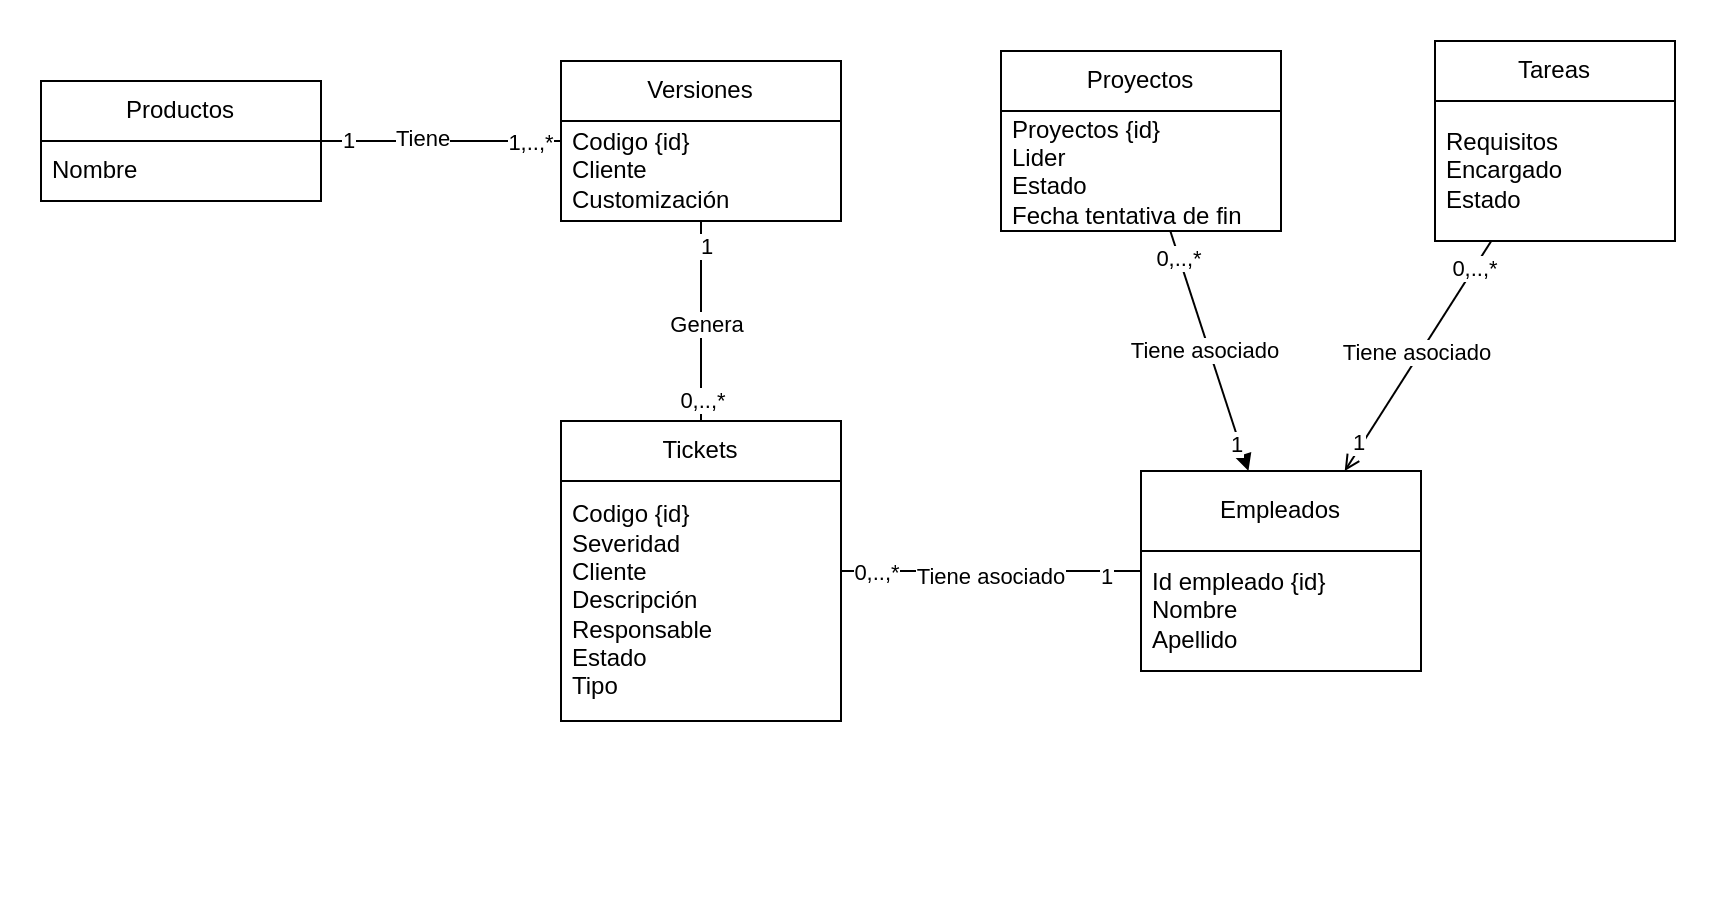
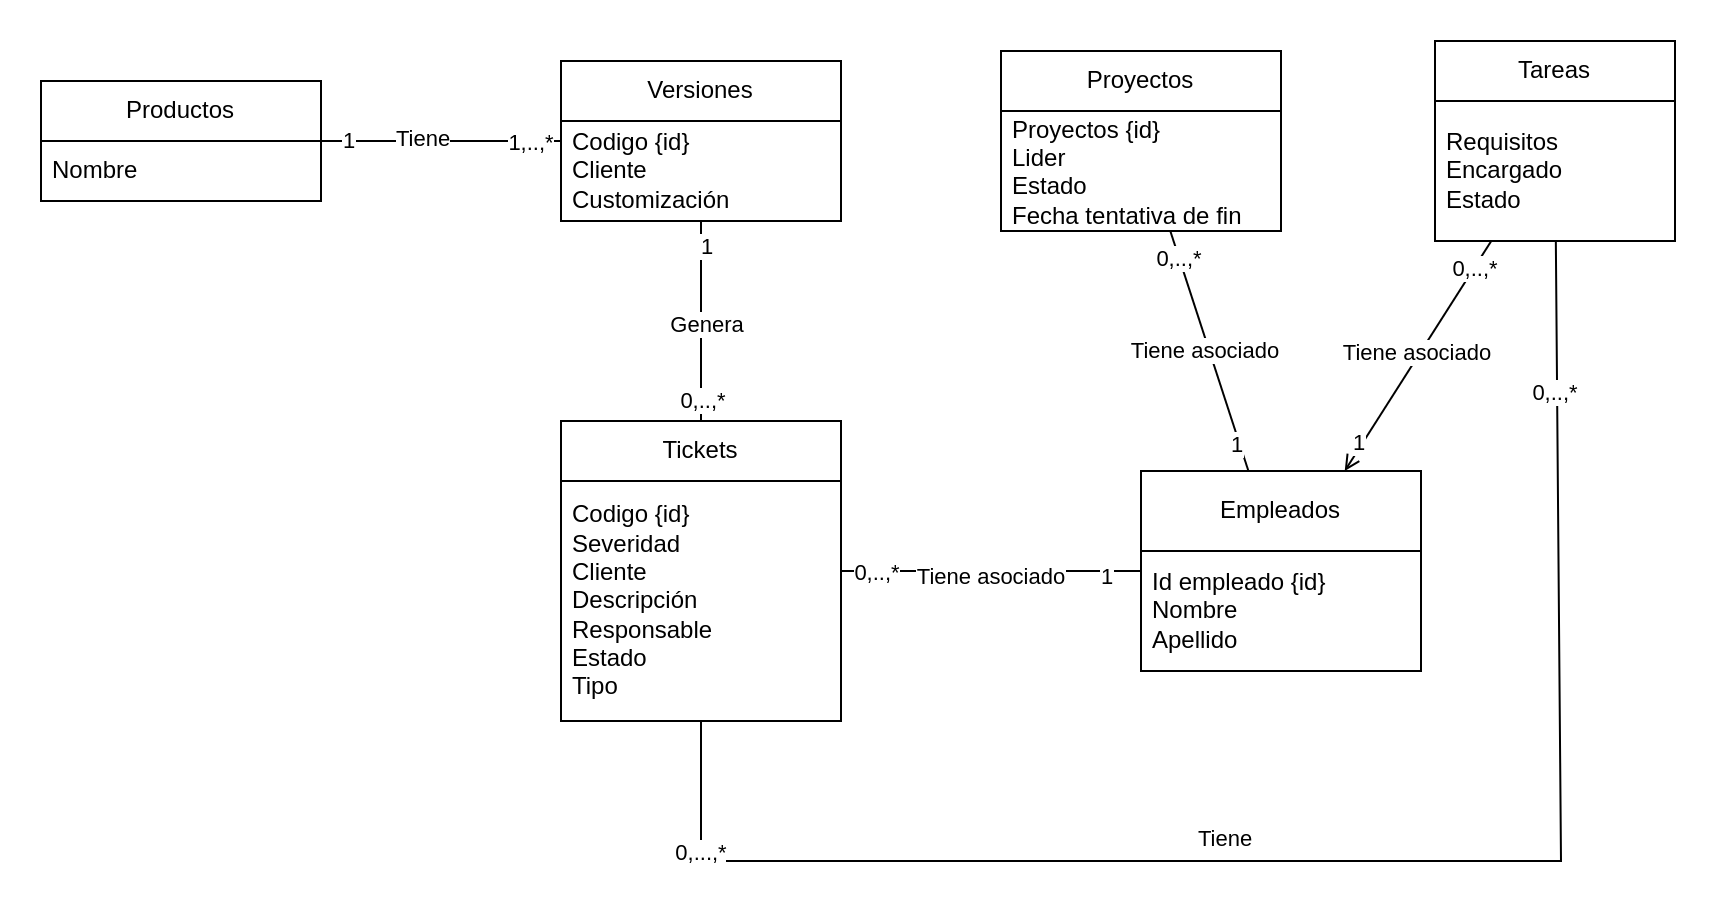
(1243, 454) -> (1245, 461)
none -> (1361, 861)
